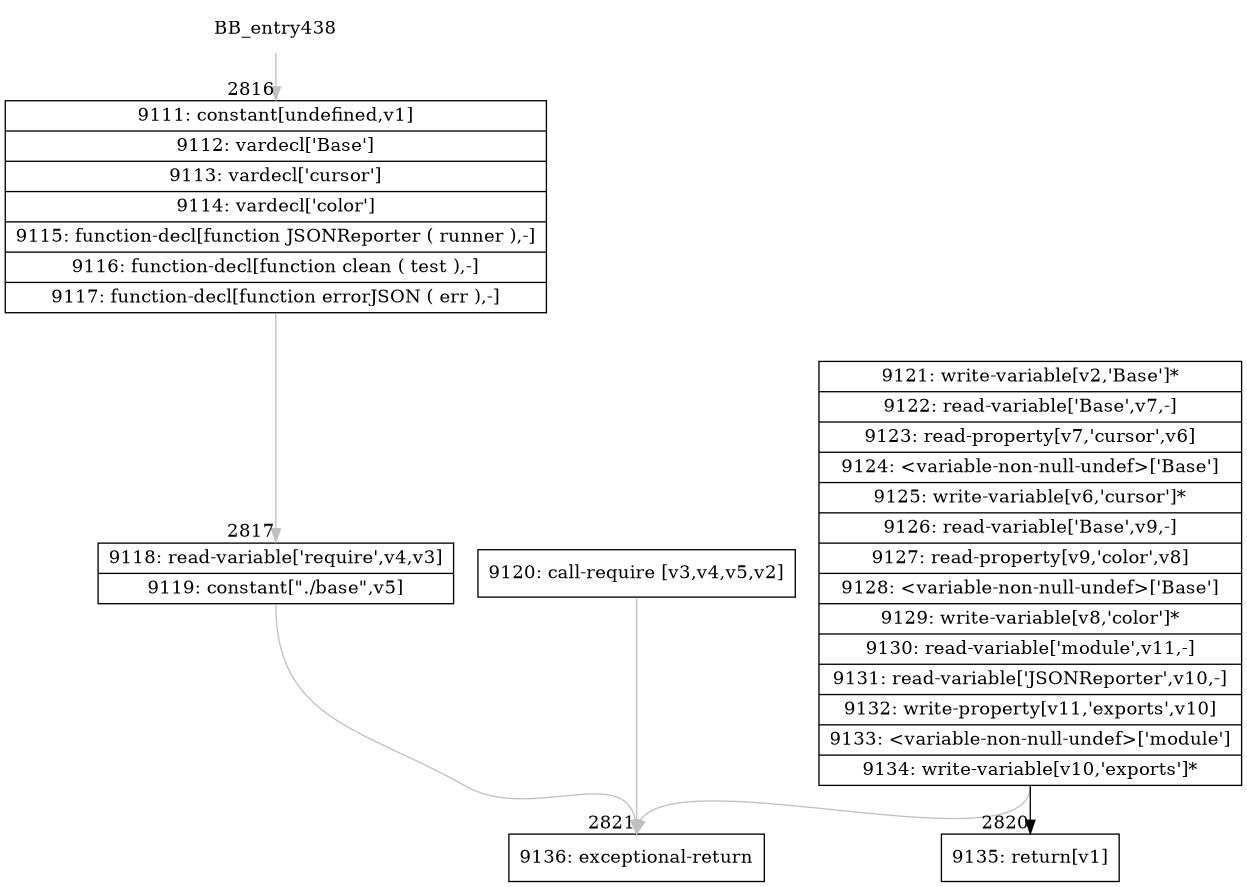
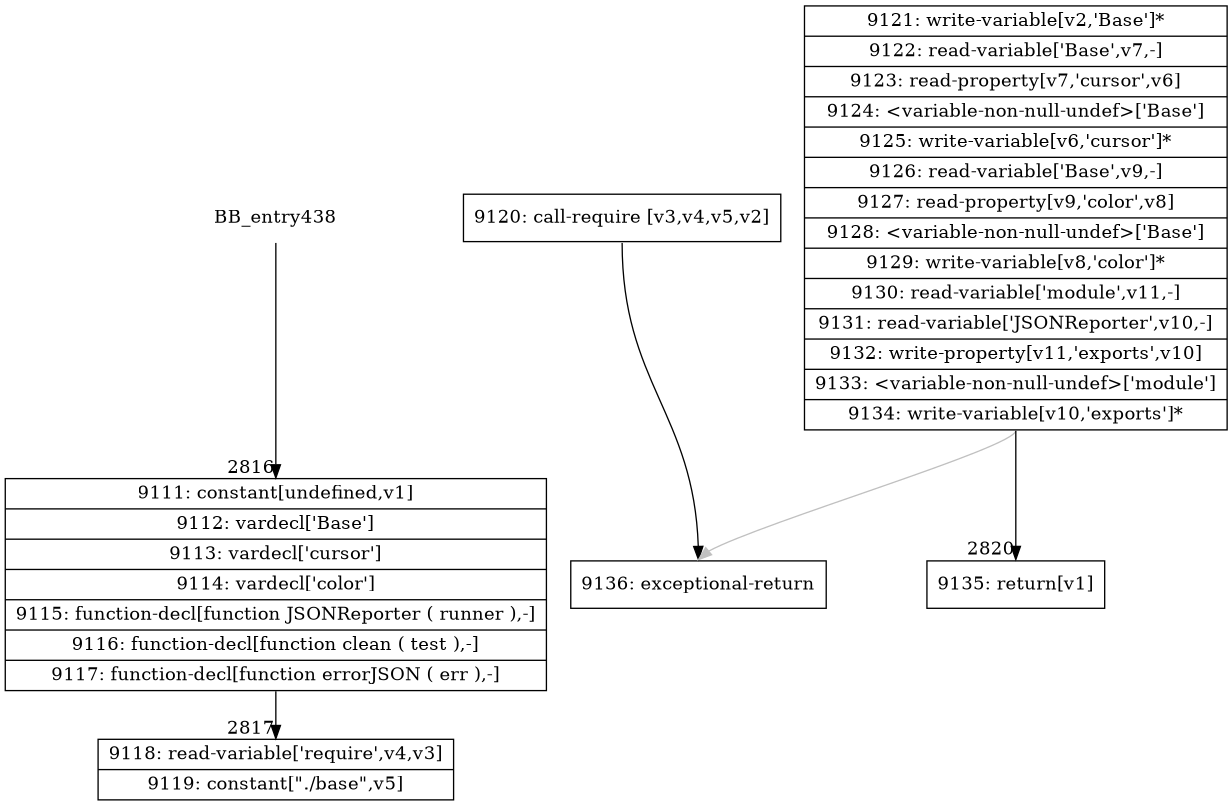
(276, 70) -> (276, 354)
(276, 421) -> (276, 708)
(637, 709) -> (658, 395)
(422, 764) -> none
